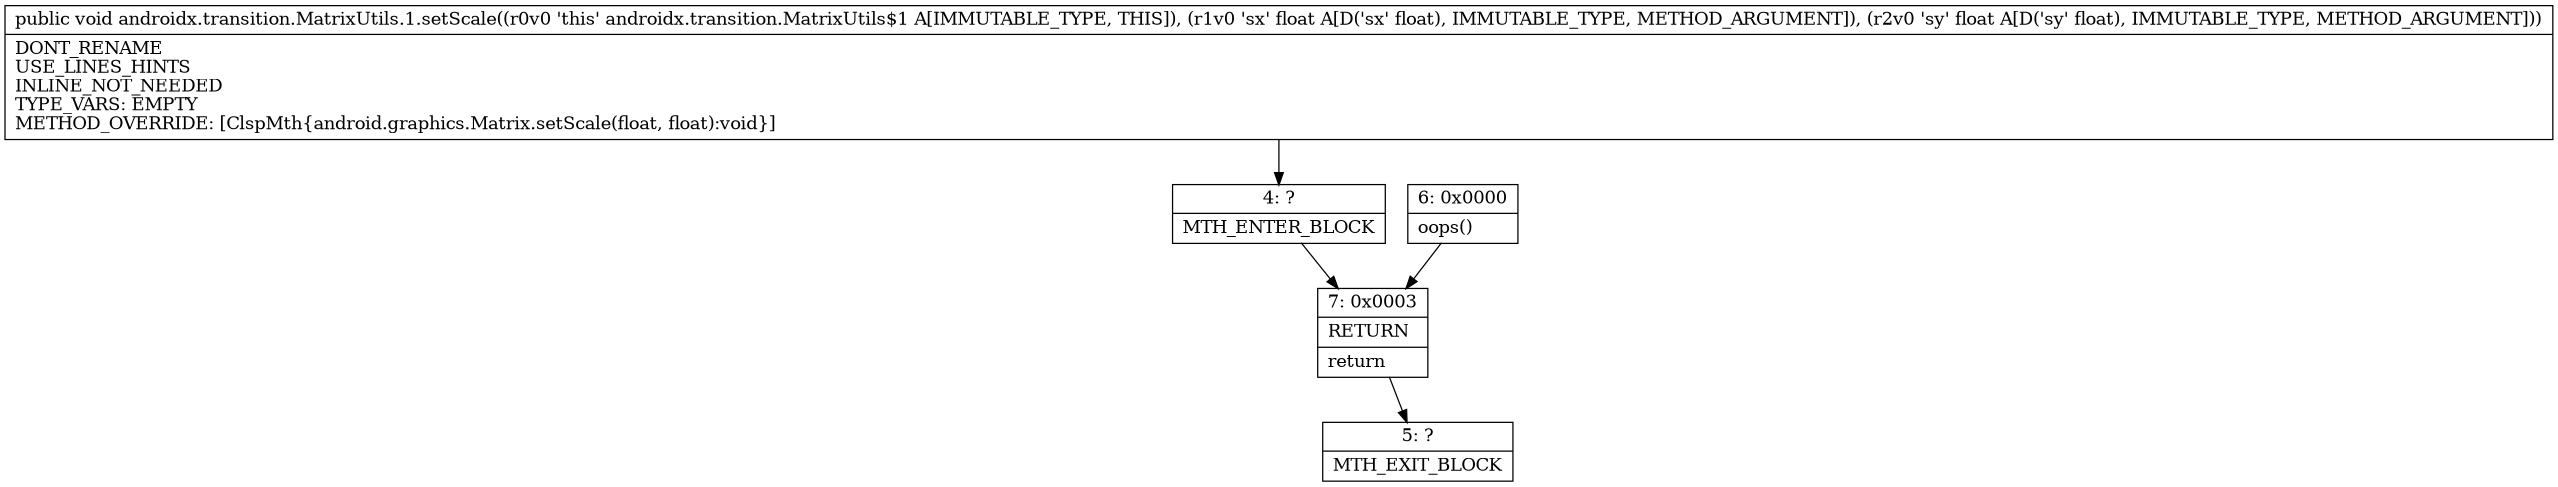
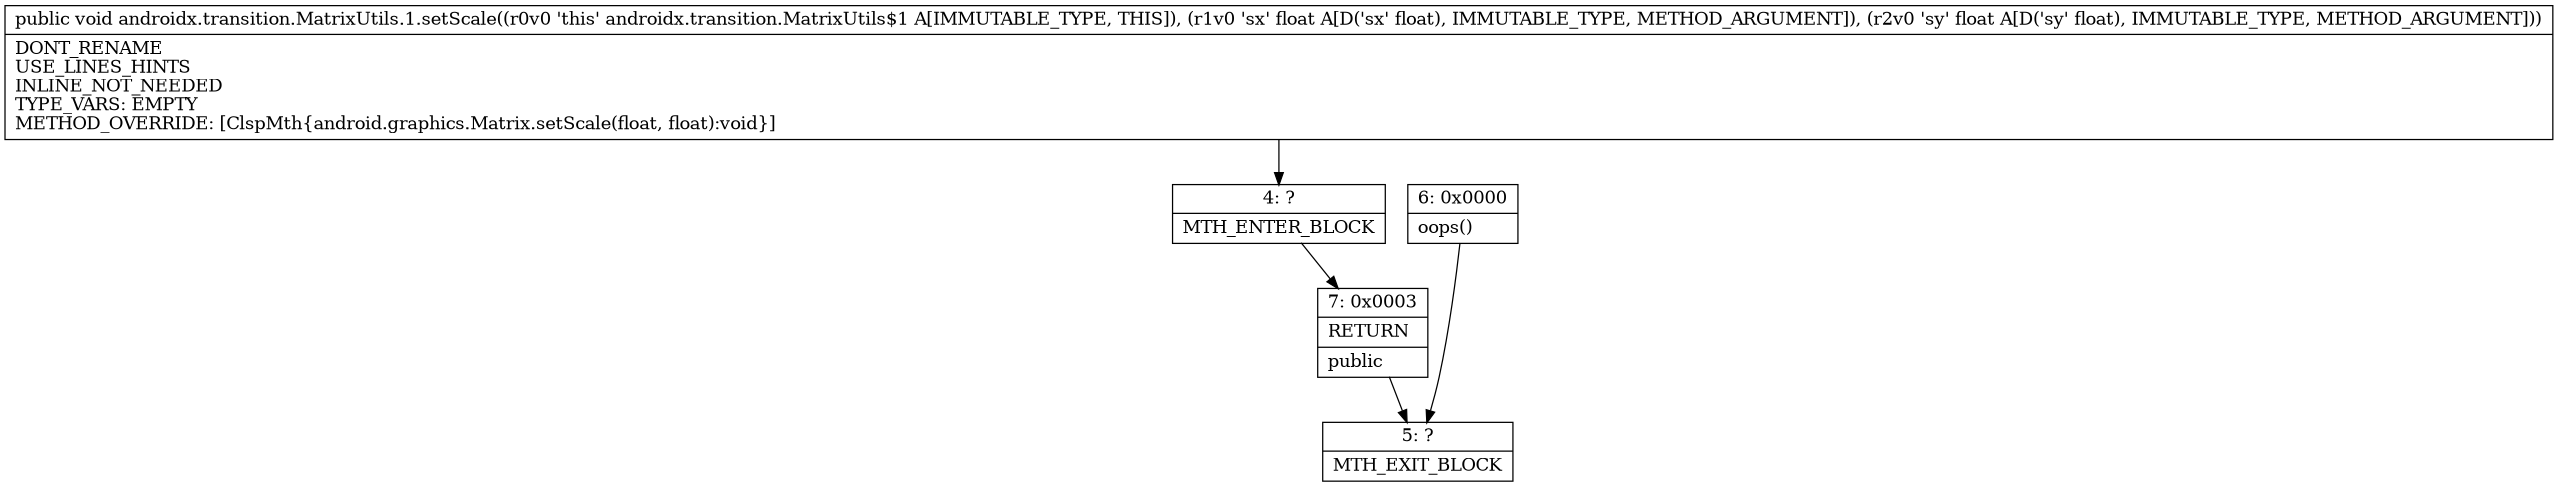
(1428, 261) -> (1448, 327)
(1357, 362) -> (1355, 362)
